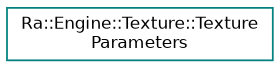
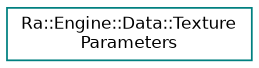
(140, 34) -> (129, 34)
